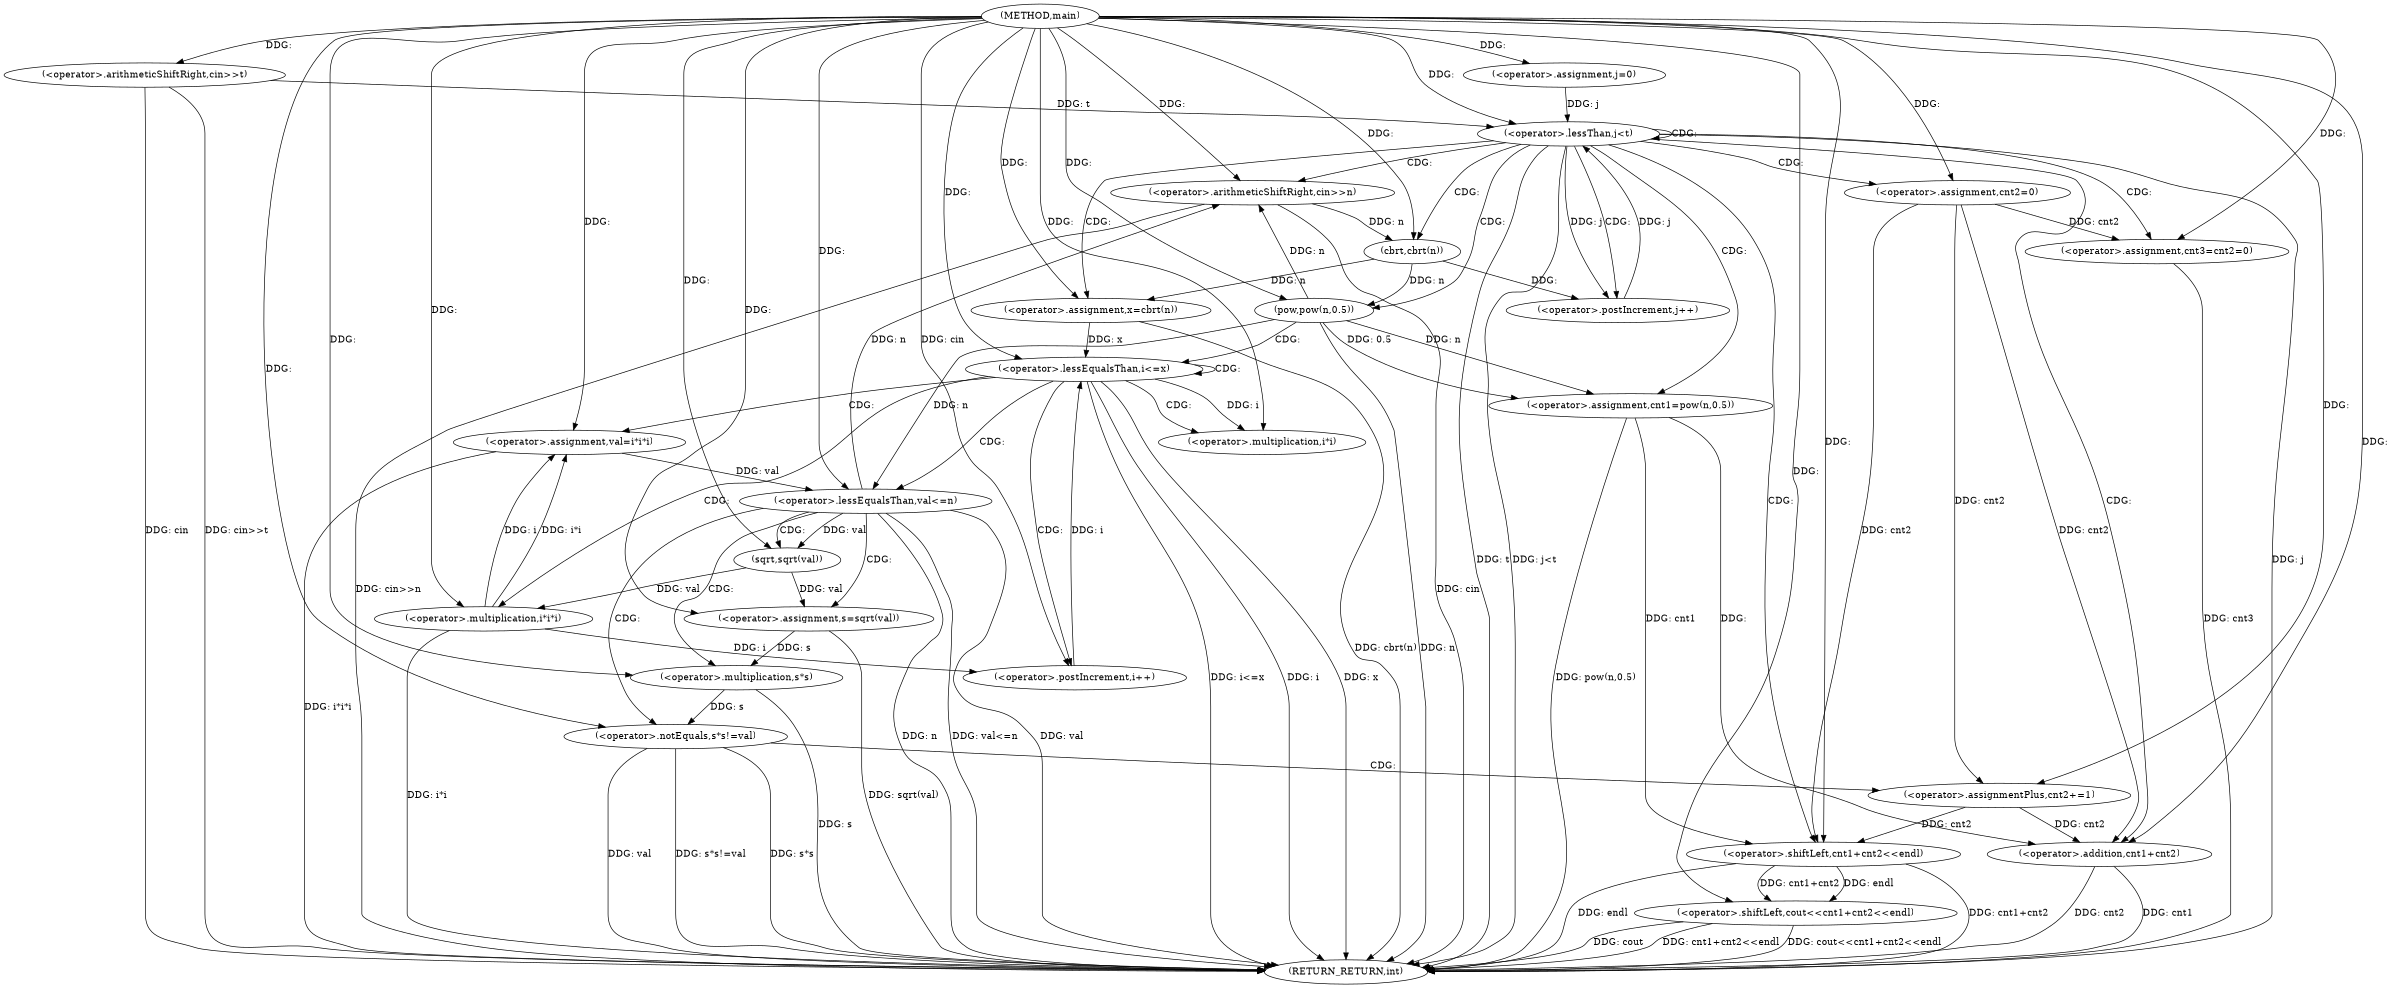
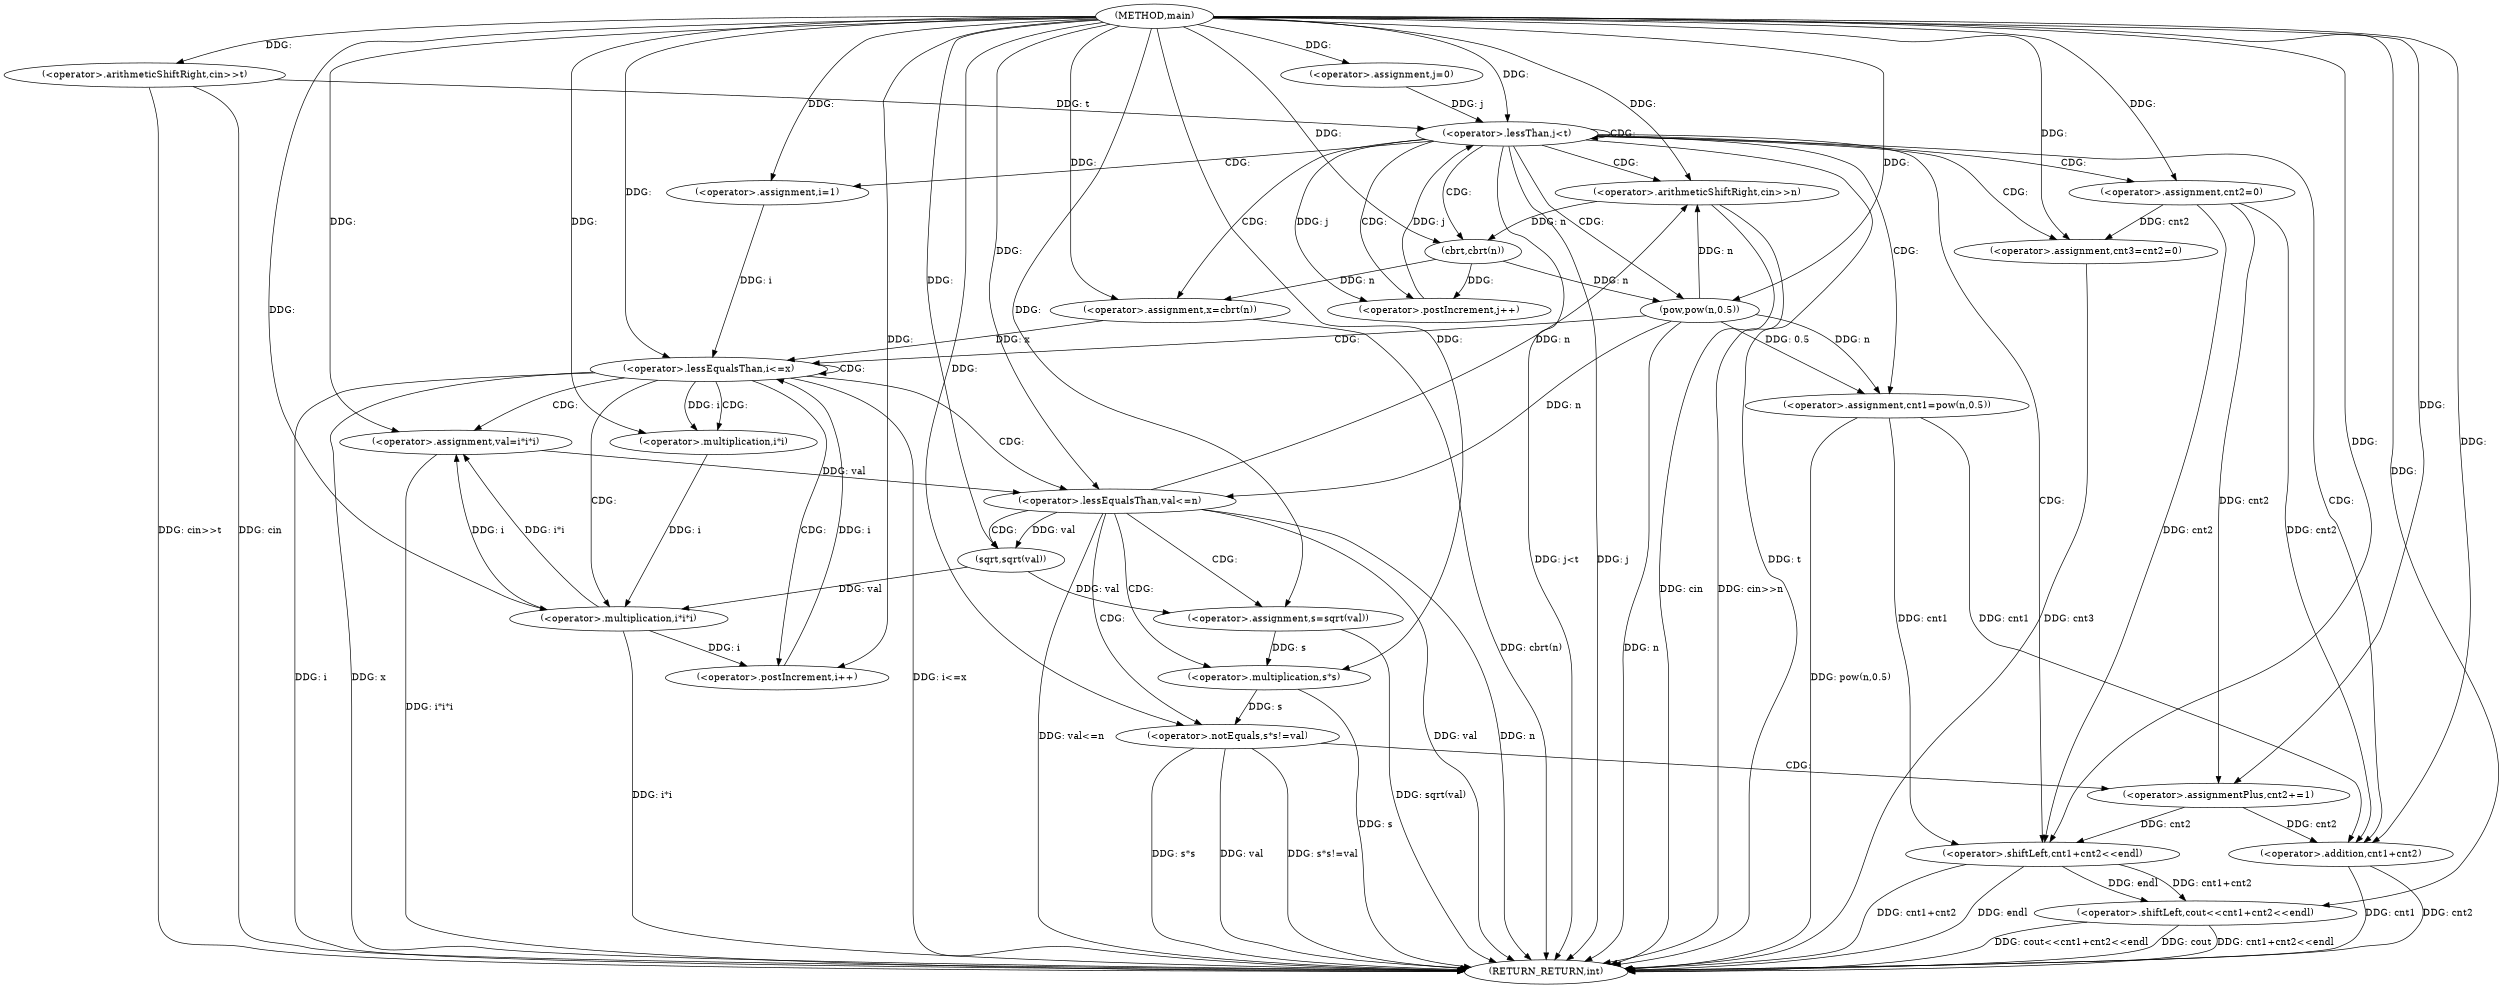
none -> (768, 193)
(943, 340) -> (902, 340)
none -> (668, 528)
(1735, 619) -> (2004, 619)
